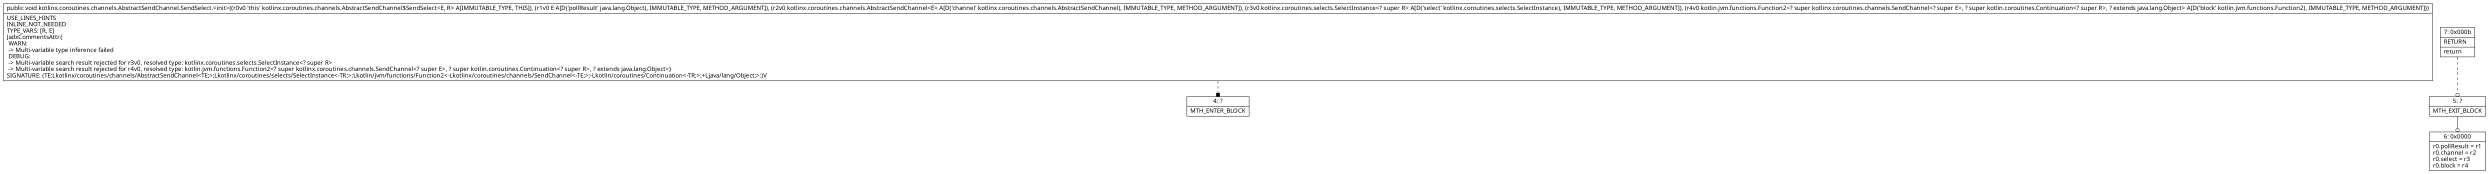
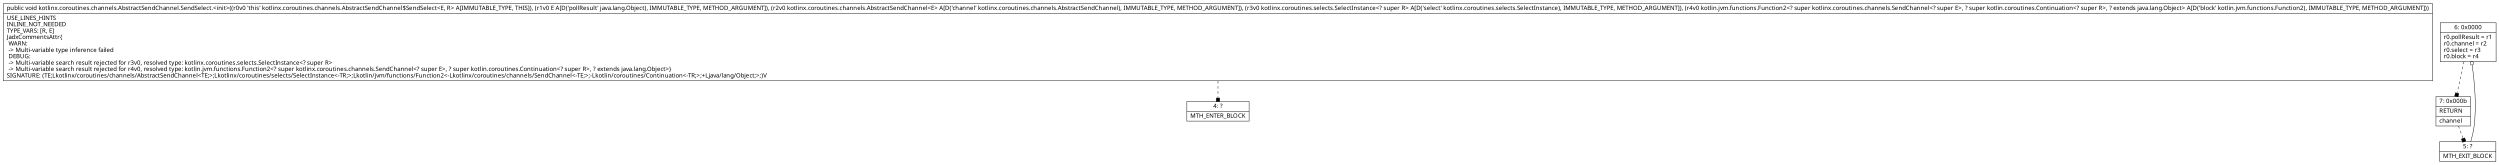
(2453, 52) -> (2451, 121)
(2457, 75) -> (2461, 132)
none -> (2461, 77)
